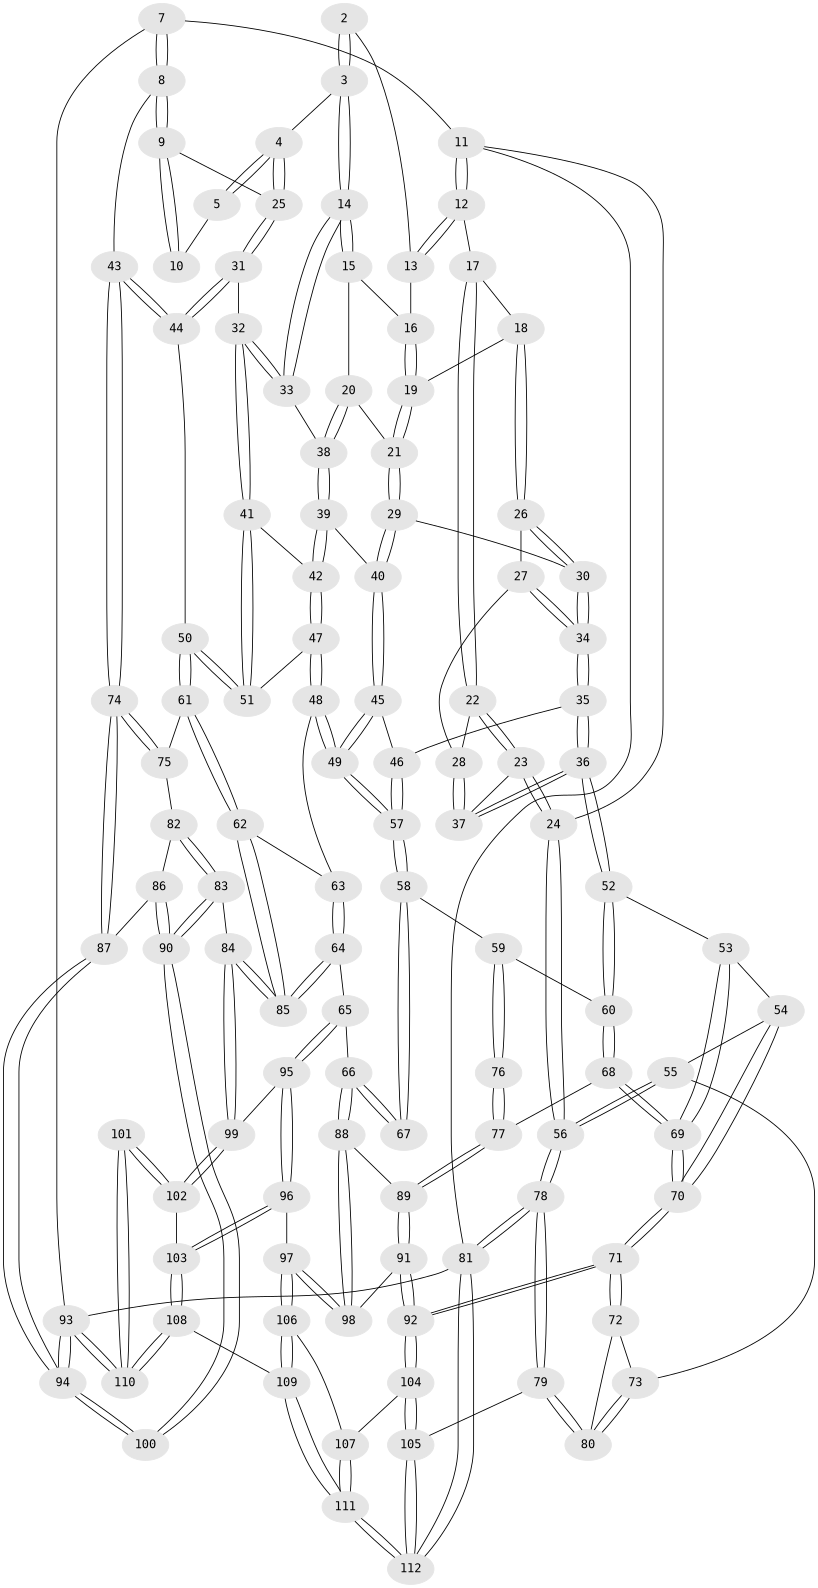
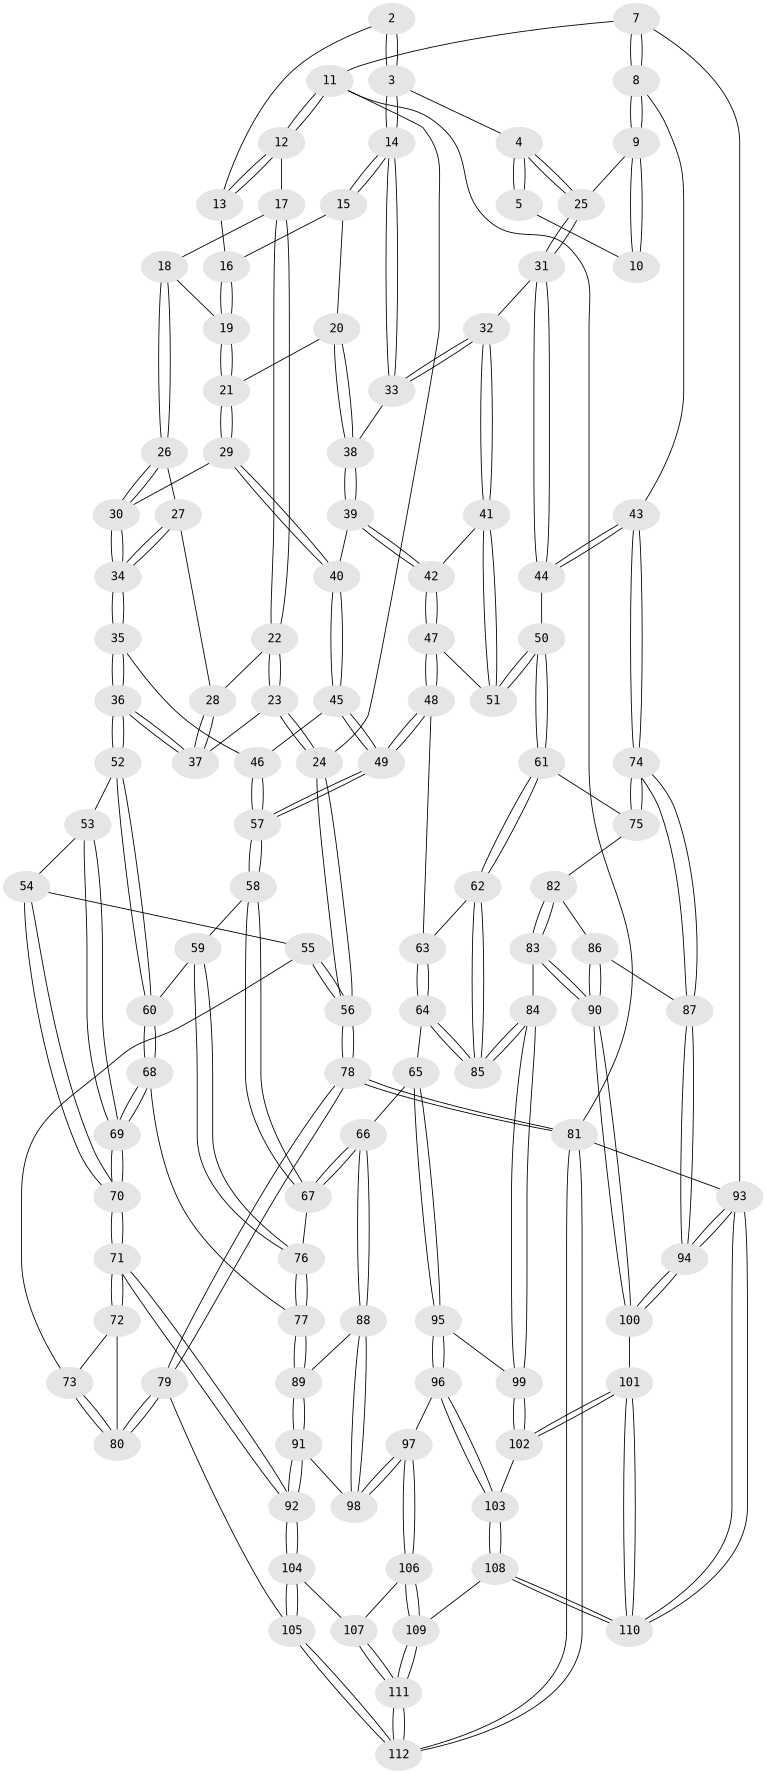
none -> (305, 1228)
none -> (629, 1352)
